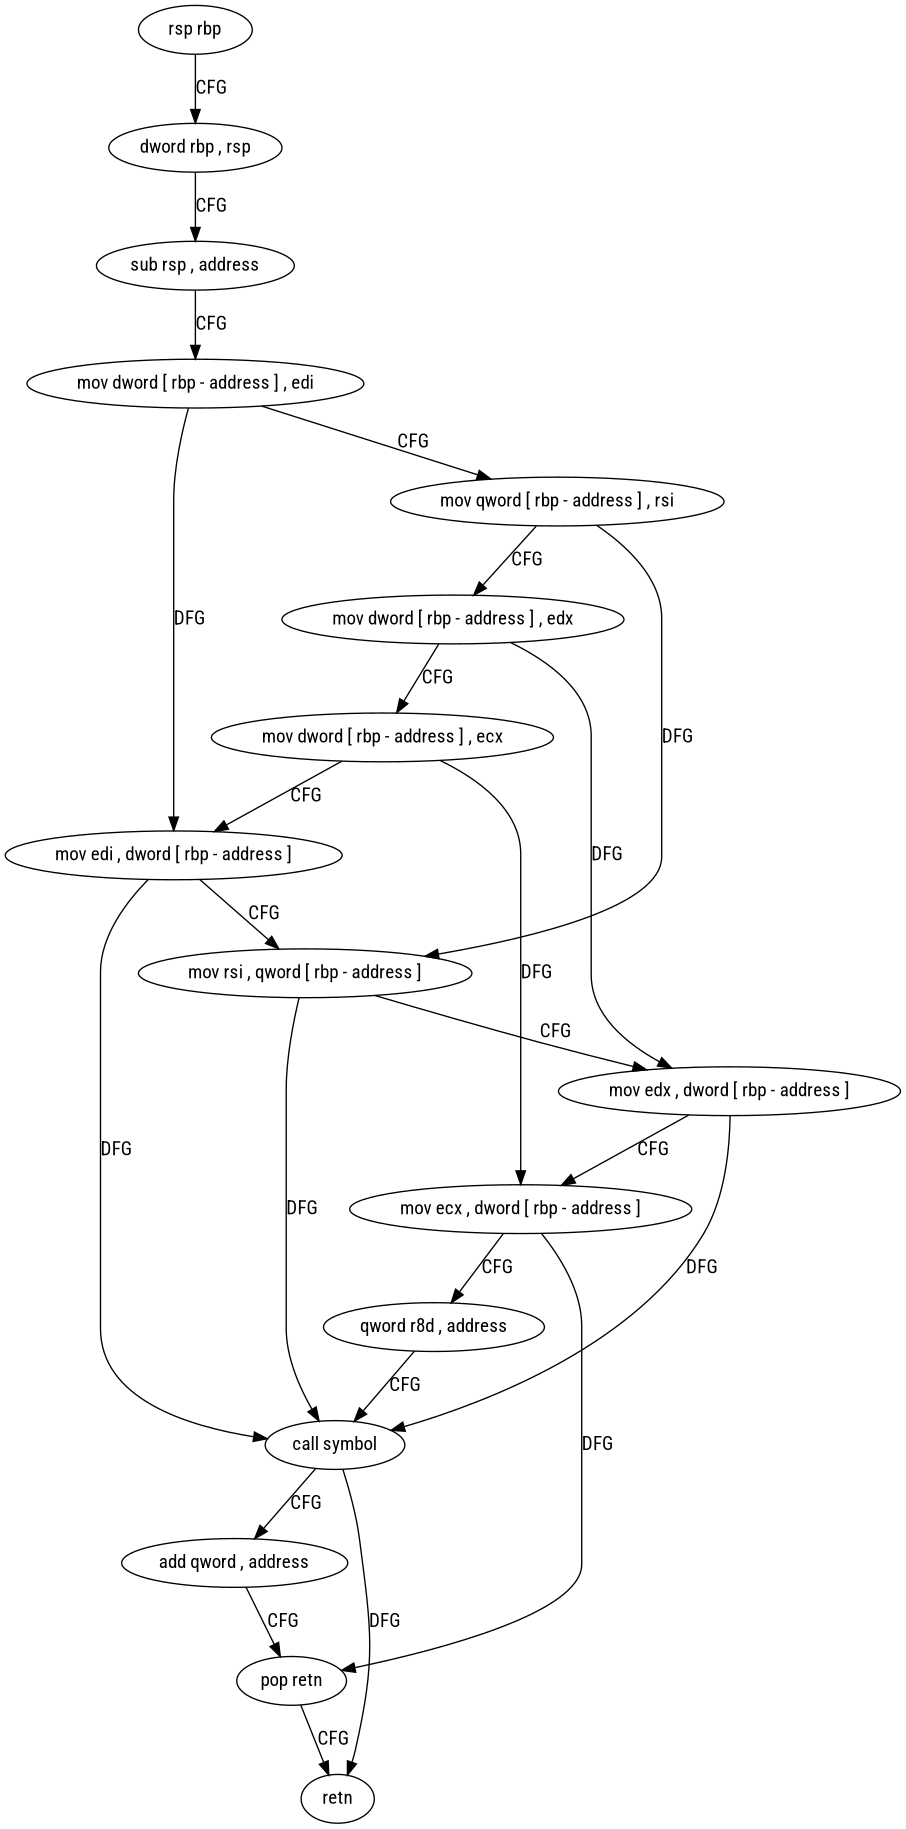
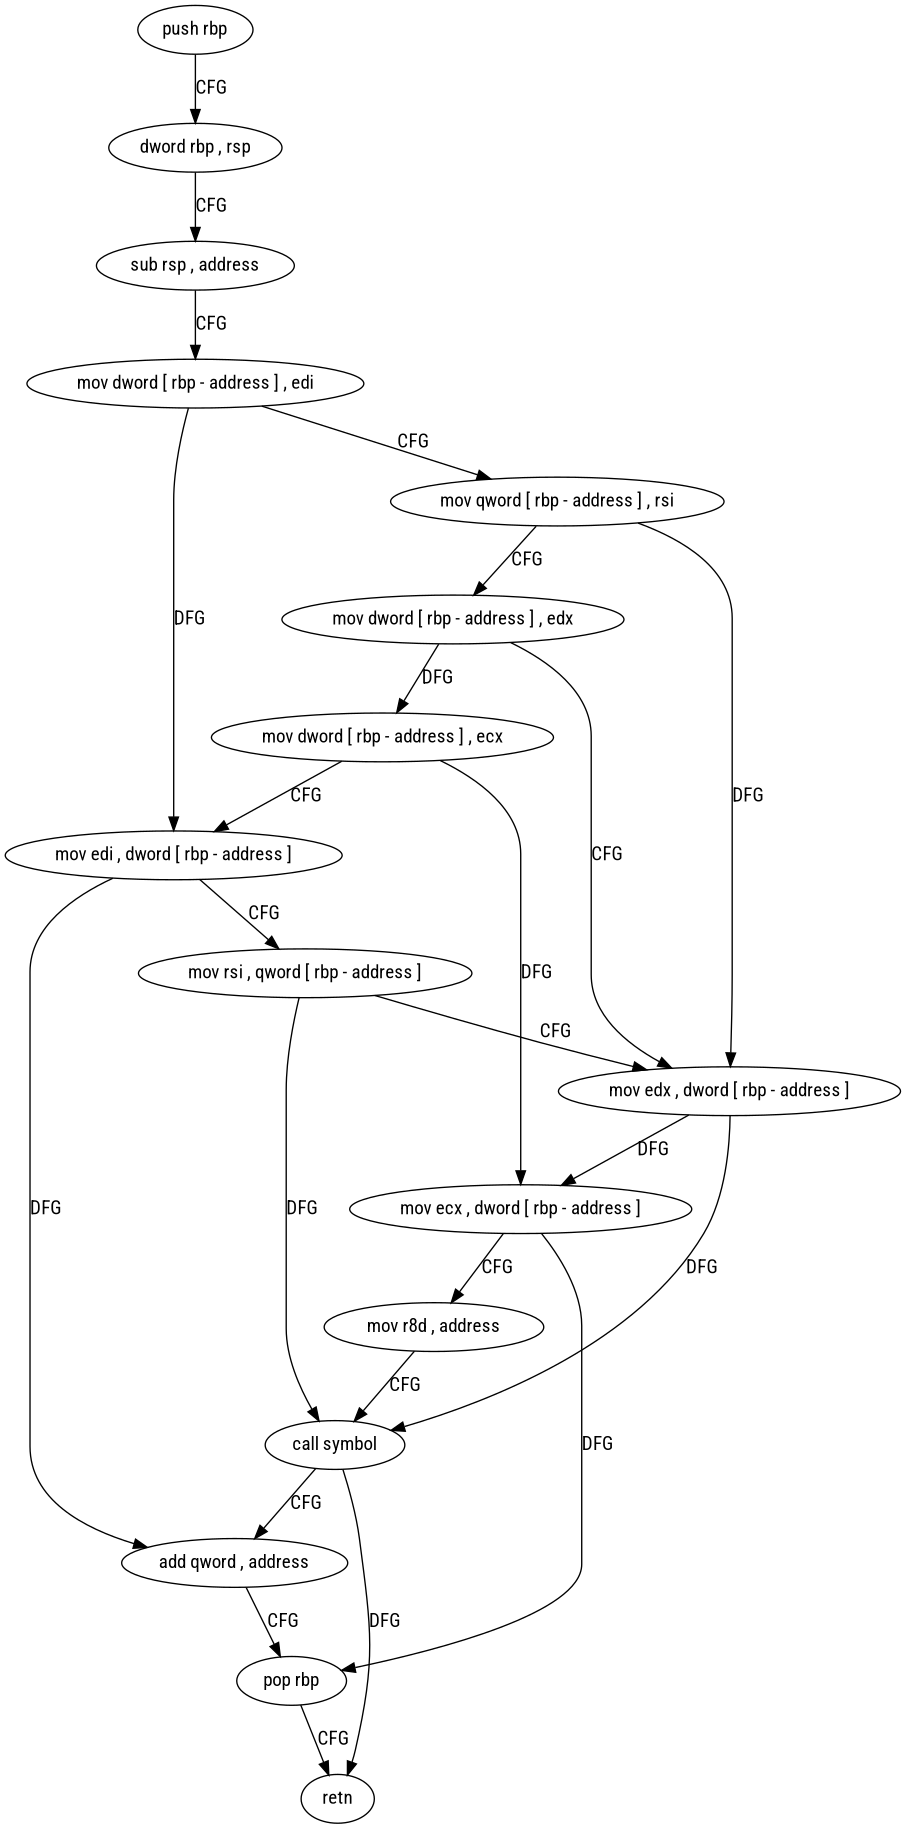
(195, 30) -> (195, 30)
(438, 678) -> (438, 678)
(662, 806) -> (732, 764)
(607, 855) -> (607, 855)
(654, 1150) -> (654, 1150)
(100, 1199) -> (30, 1220)
(434, 1327) -> (434, 1327)
(292, 1681) -> (292, 1681)
